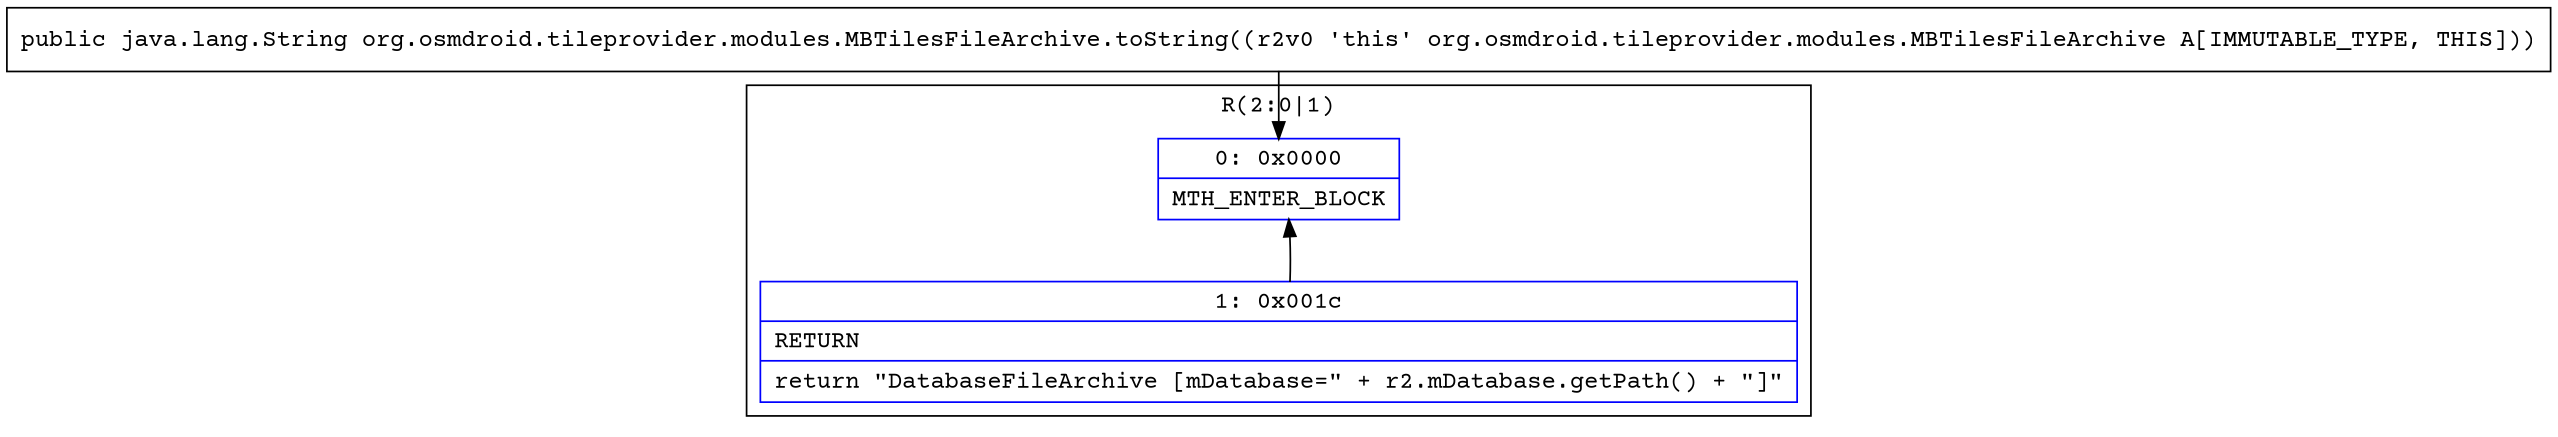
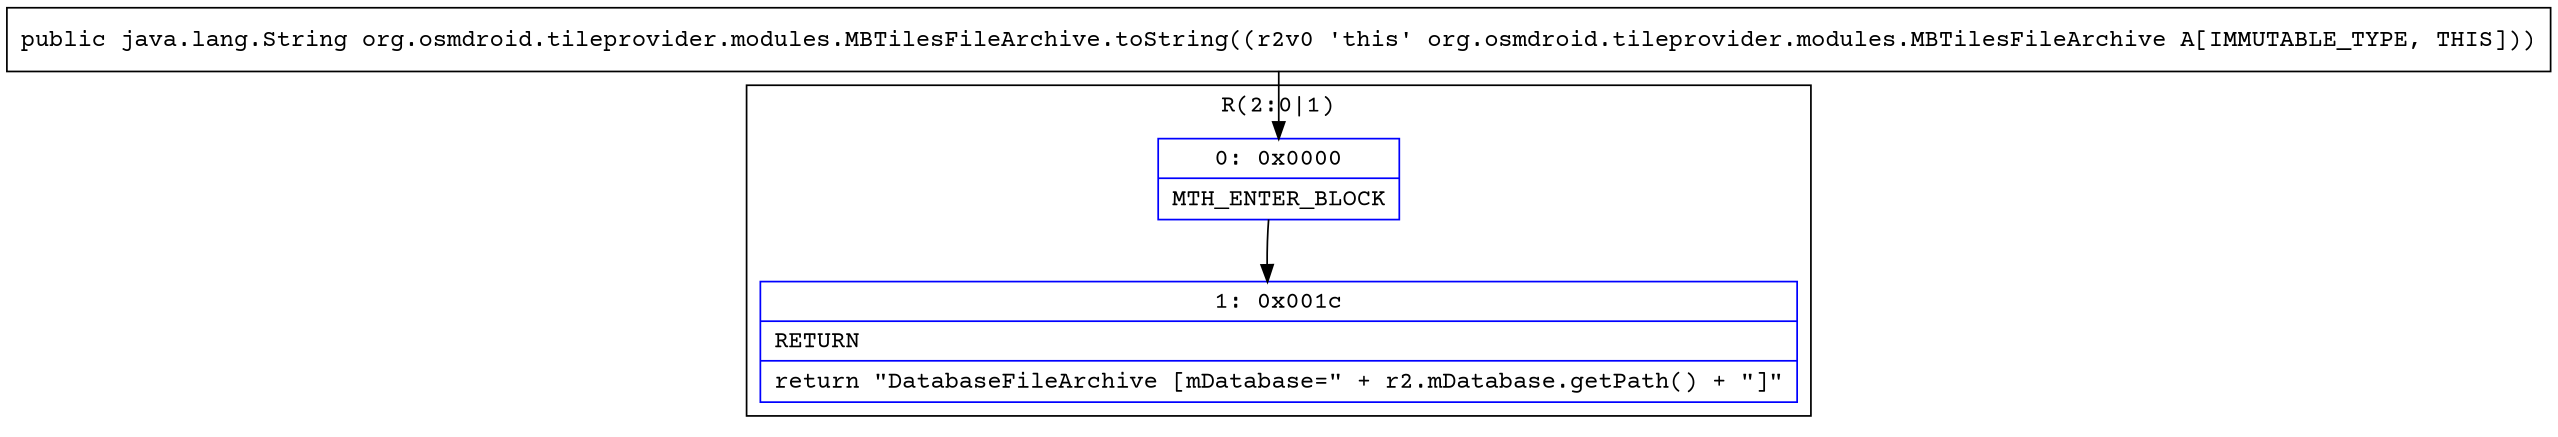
(1290, 260) -> (1267, 242)
